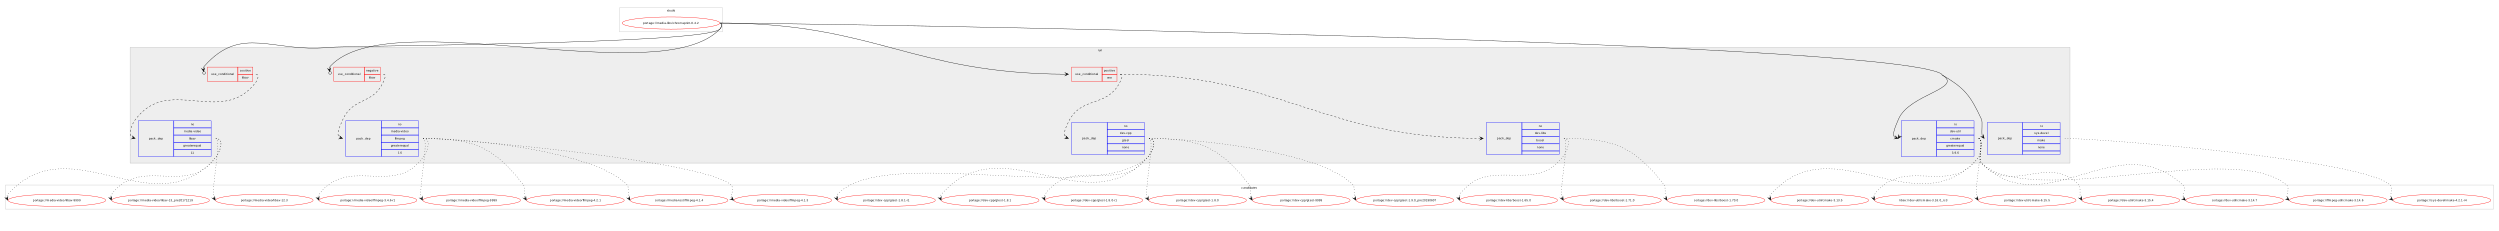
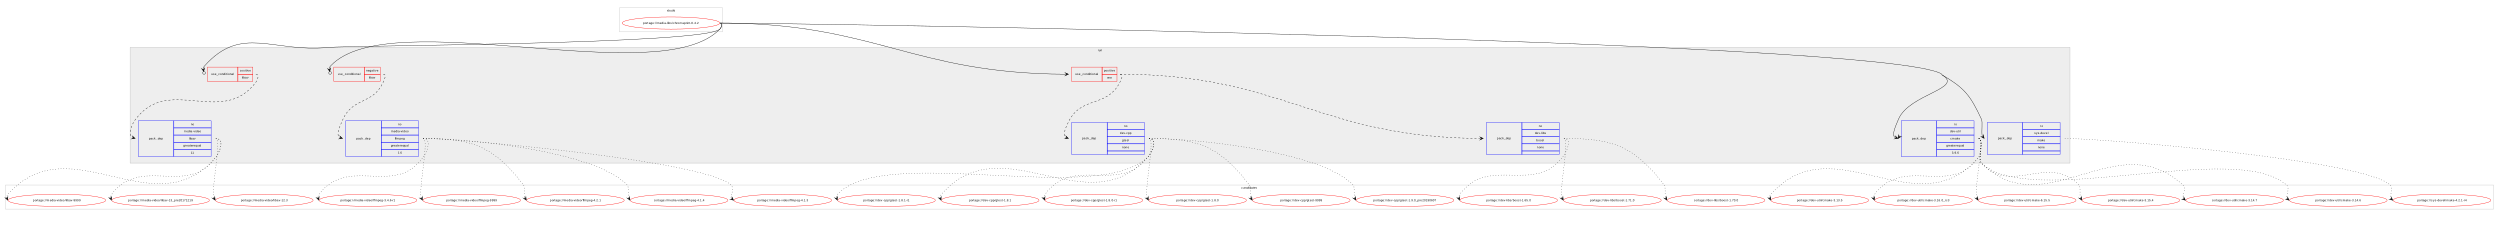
(679, 200) -> (679, 200)
(1924, 200) -> (1924, 200)
(2338, 200) -> (2338, 200)
